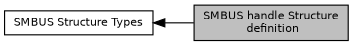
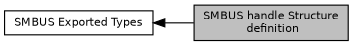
(79, 23) -> (79, 23)
